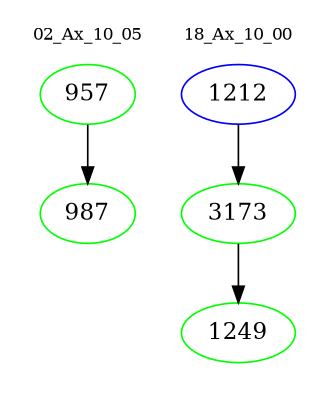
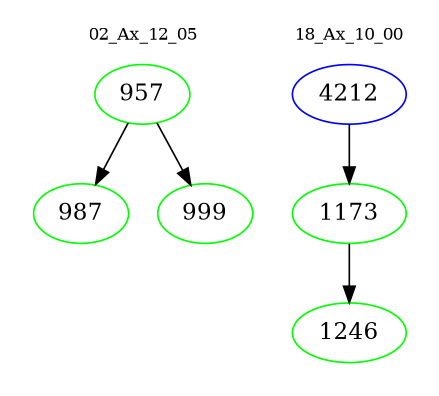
(88, 36) -> (143, 36)
(238, 94) -> (349, 94)
none -> (205, 214)
(238, 214) -> (349, 214)
(238, 333) -> (349, 333)
